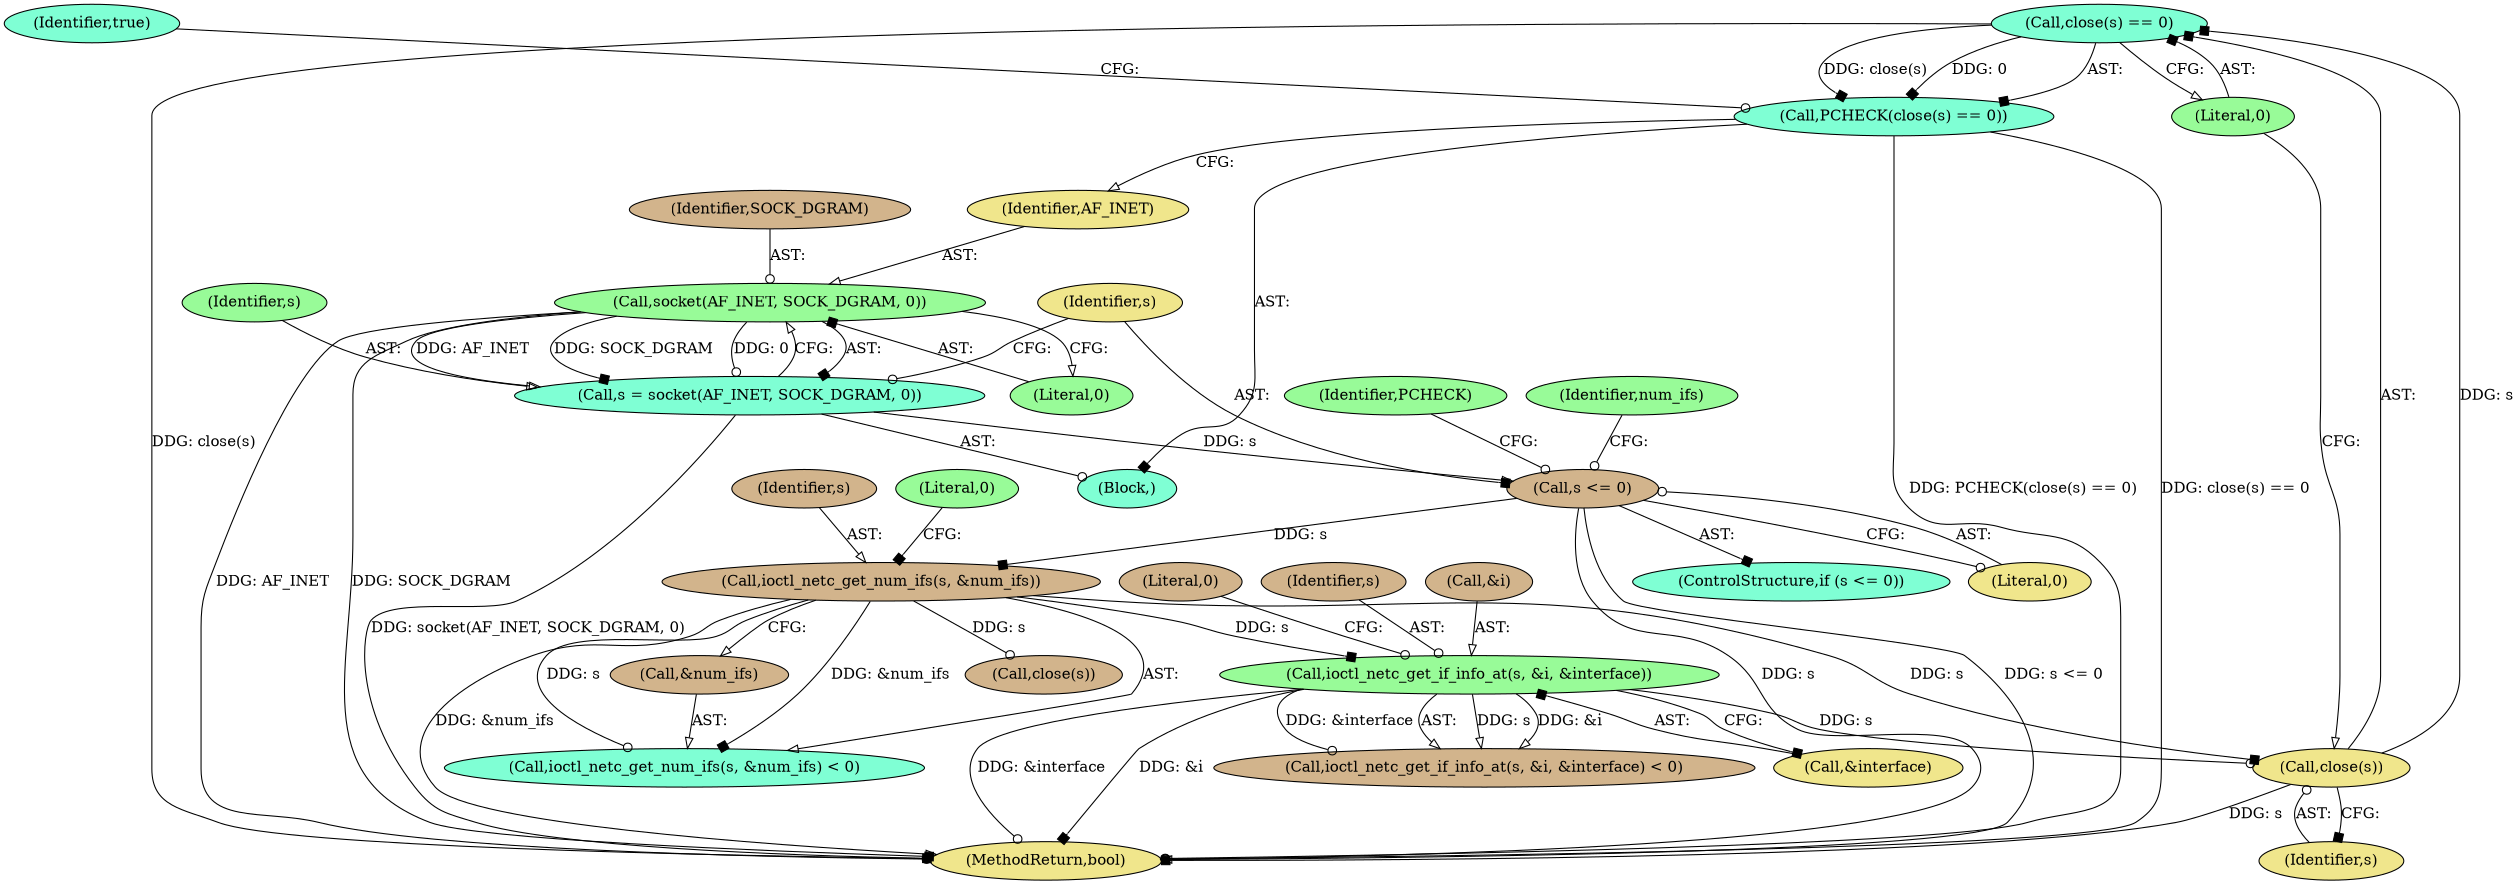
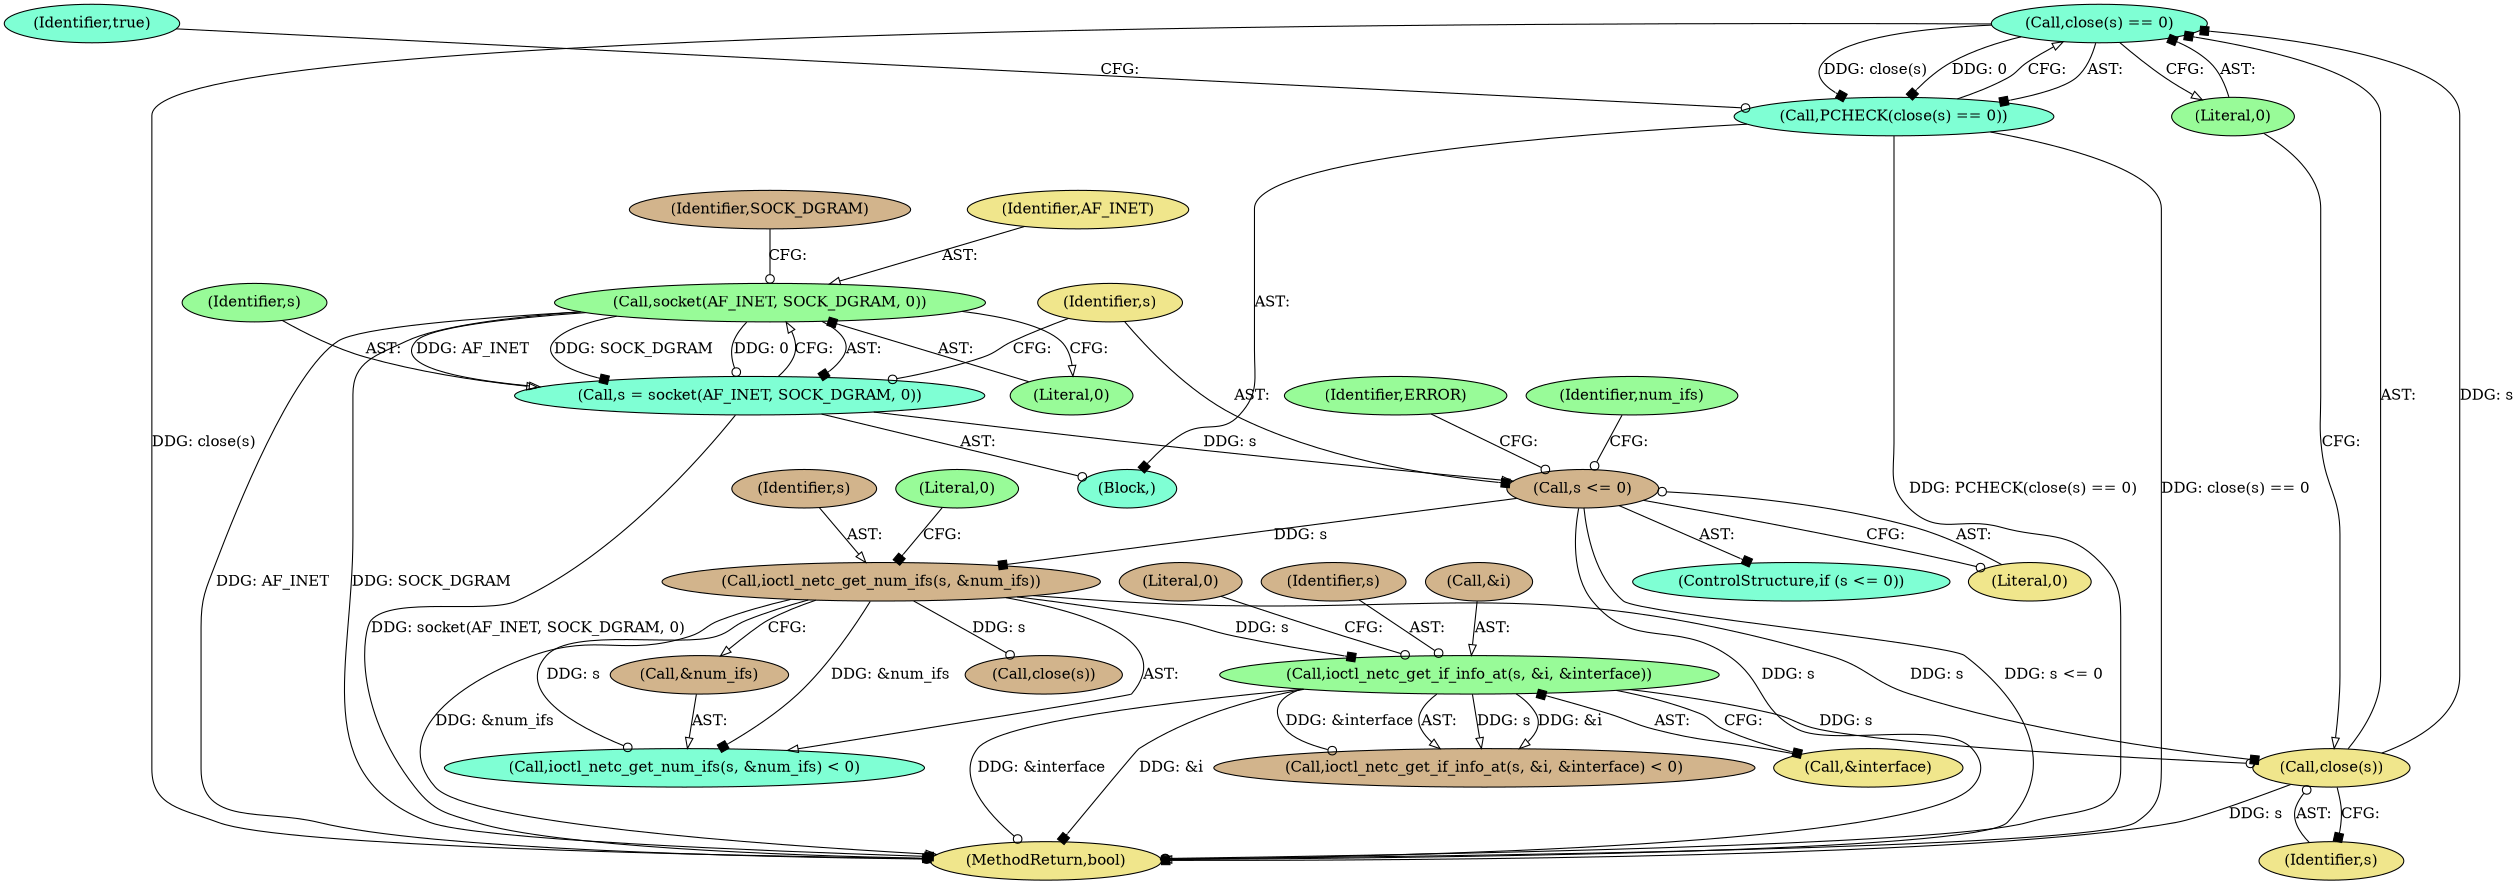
(1423, 130) -> (2008, 78)
(790, 256) -> (790, 256)
(1396, 396) -> (1396, 396)
